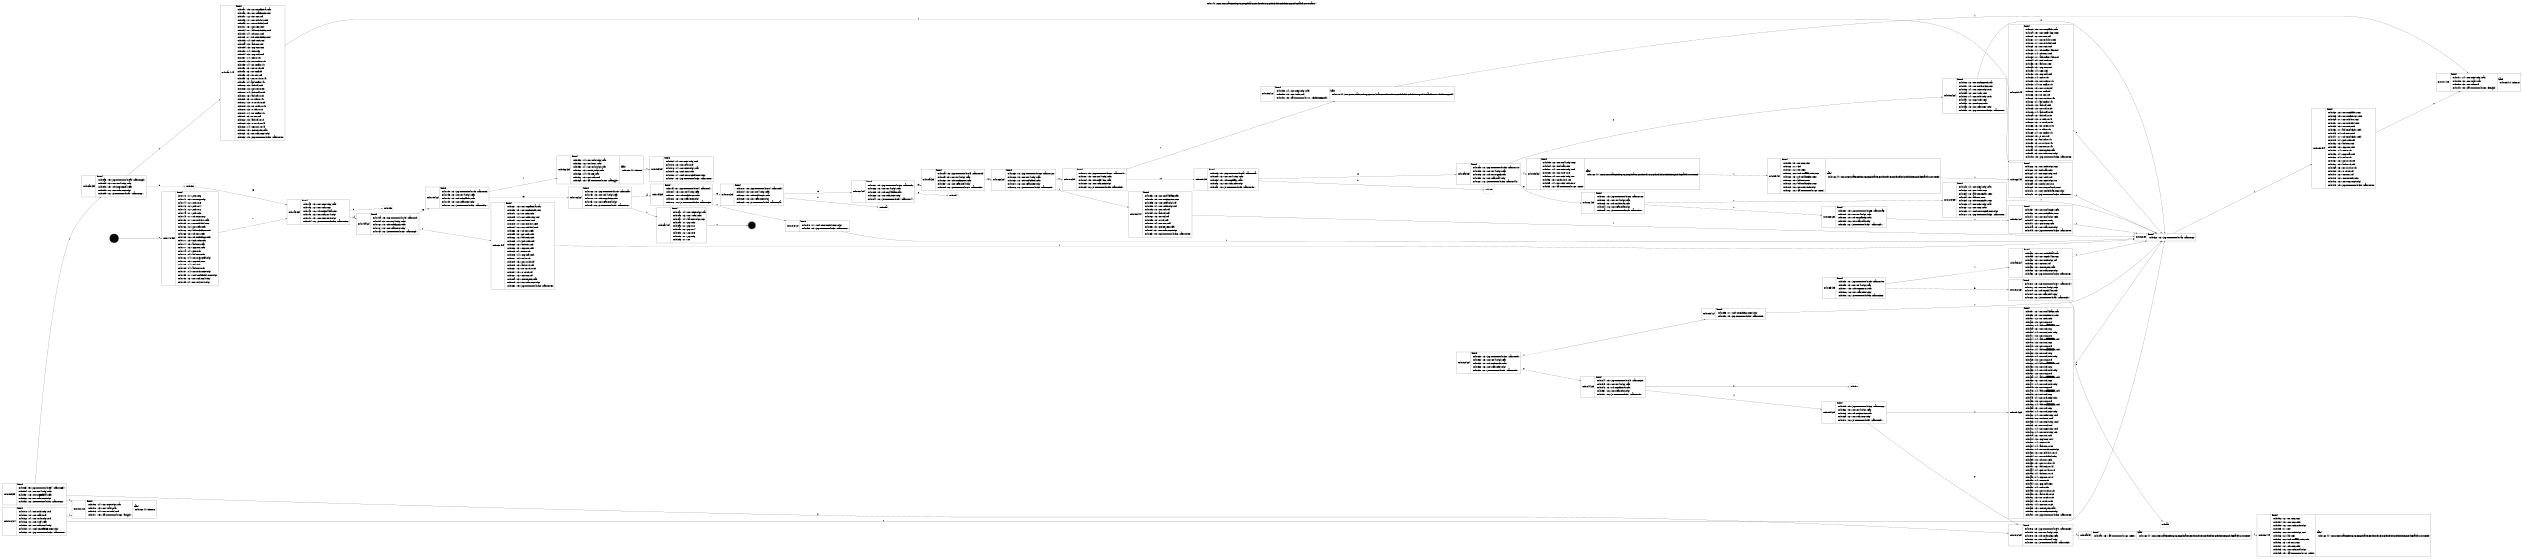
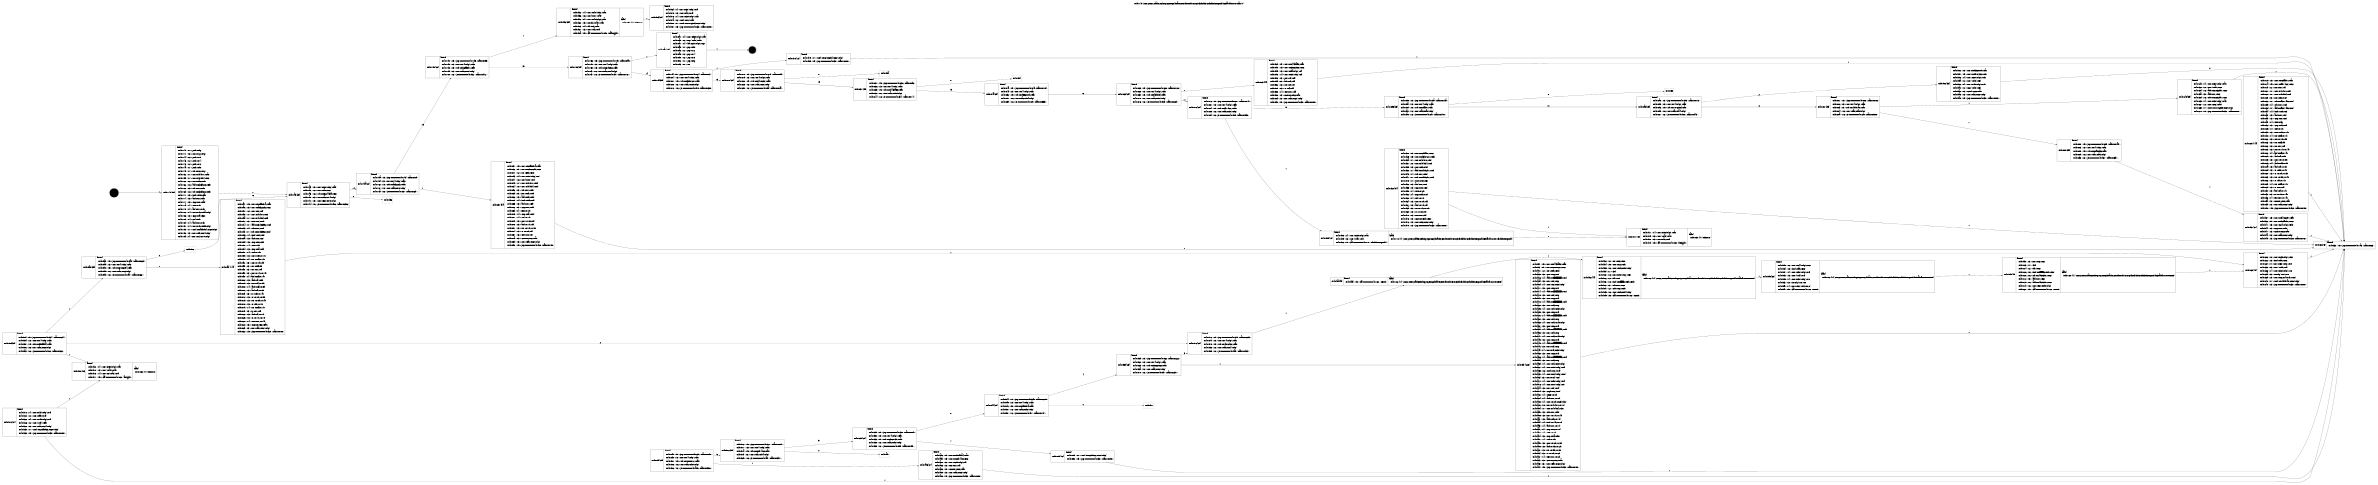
(1523, 174) -> (1758, 277)
(2242, 199) -> (1880, 223)
none -> (818, 445)
